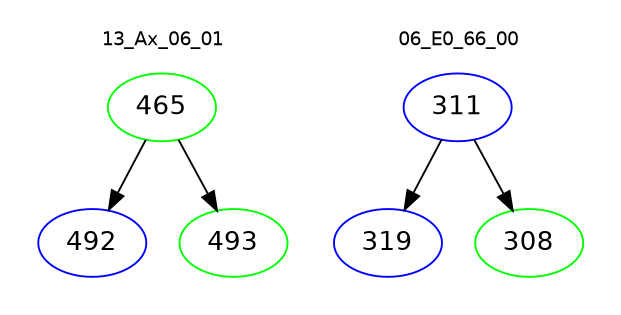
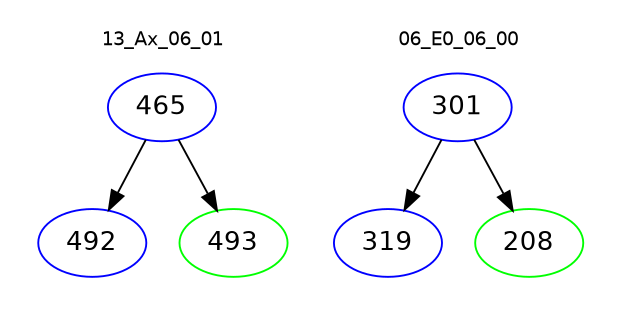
(459, 40) -> (459, 40)
(162, 107) -> (162, 107)
(458, 107) -> (458, 107)
(529, 243) -> (529, 243)
